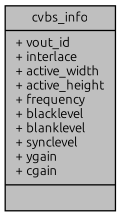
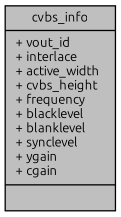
(60, 86) -> (57, 86)
